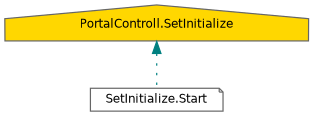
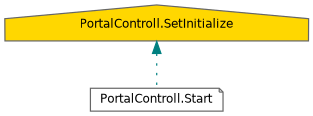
(157, 100) -> (157, 100)
